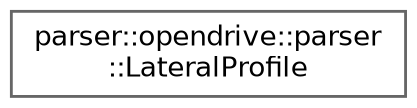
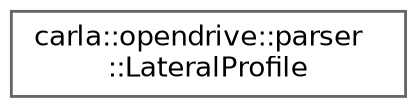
(208, 54) -> (208, 54)
